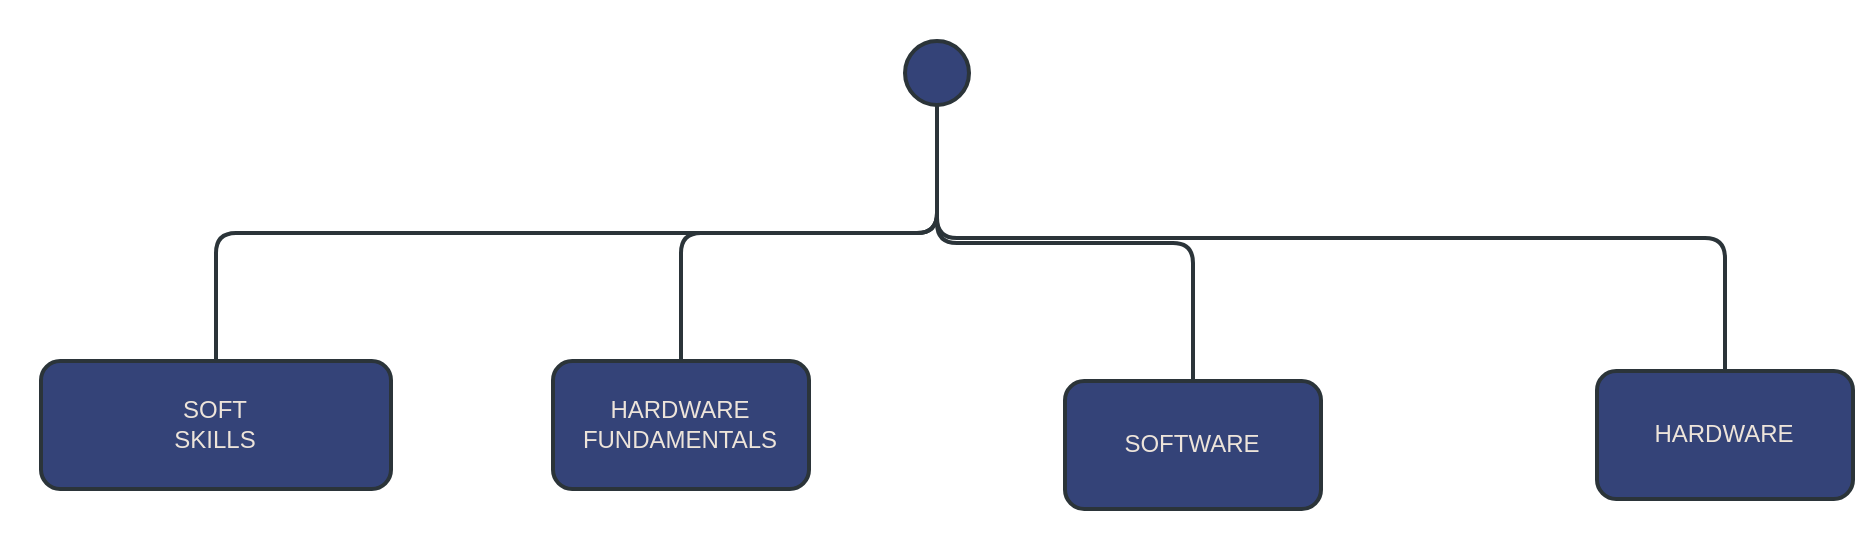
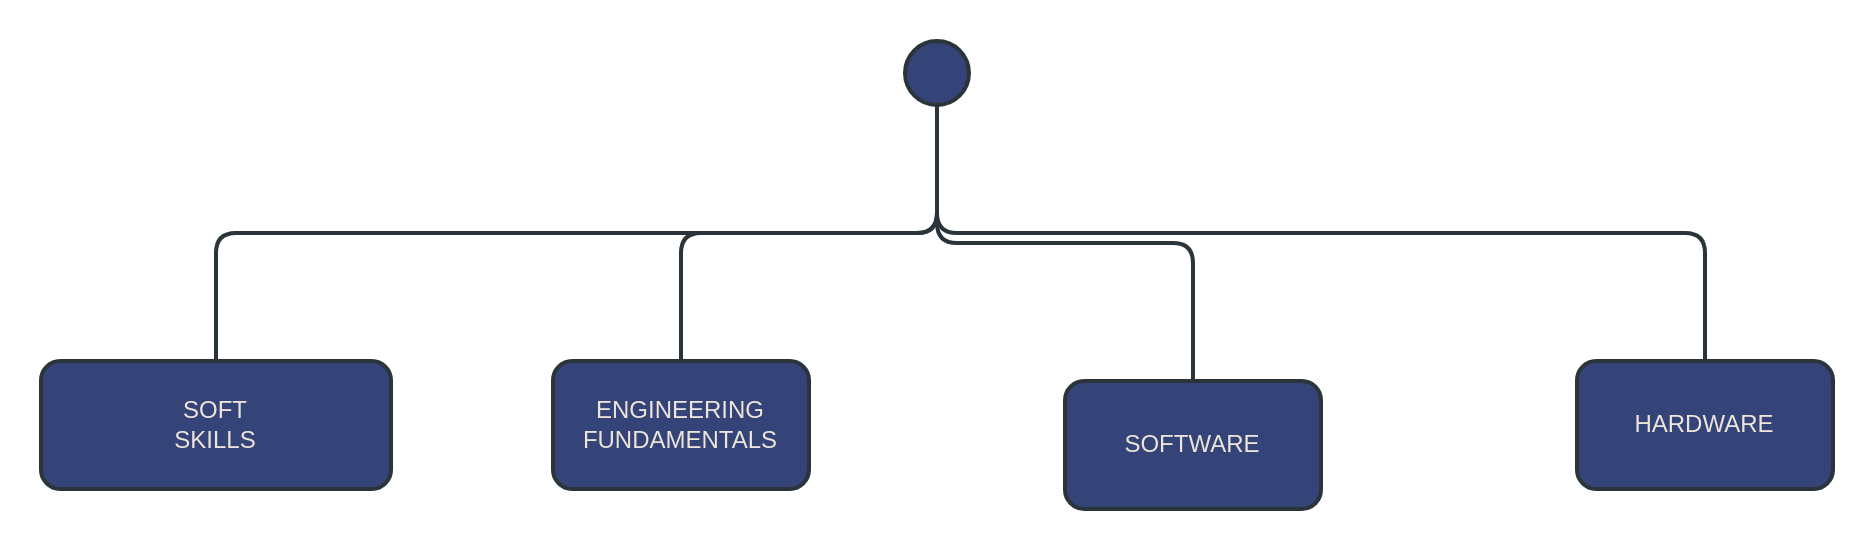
(681, 425) -> (681, 425)
(1725, 435) -> (1705, 425)
